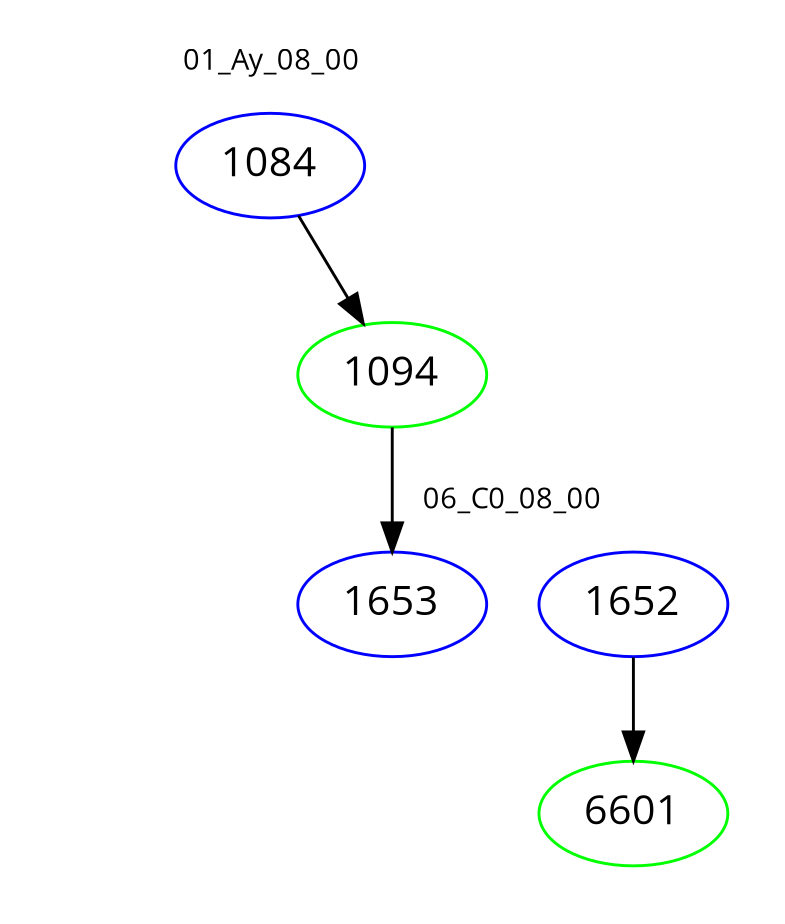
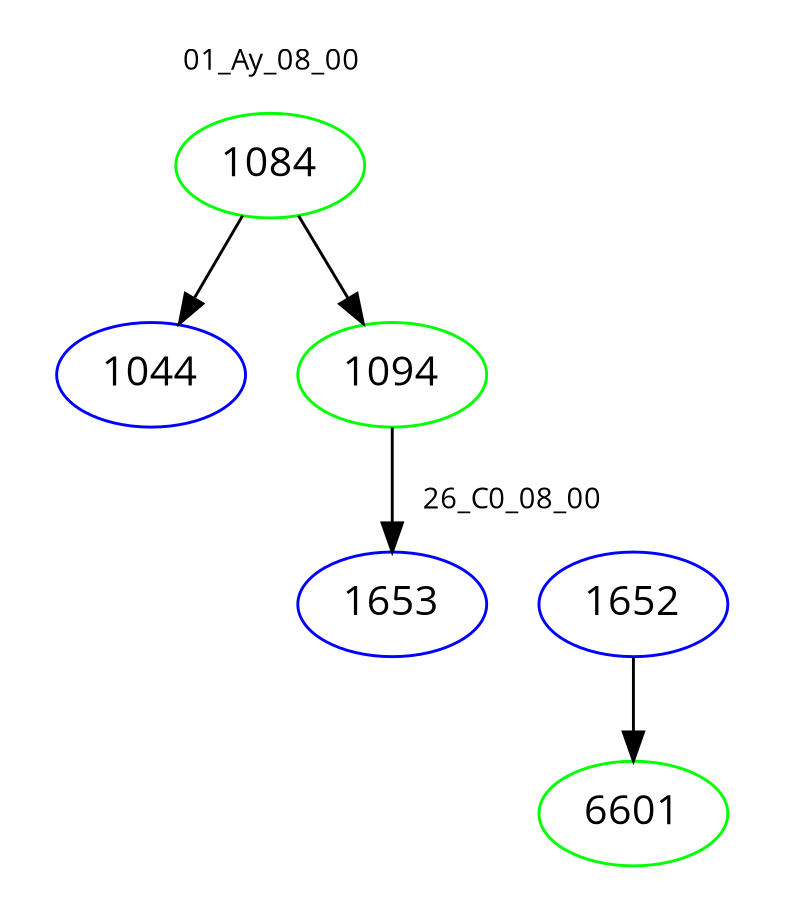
(270, 166) -> (270, 166)
none -> (151, 375)
(513, 501) -> (513, 501)
